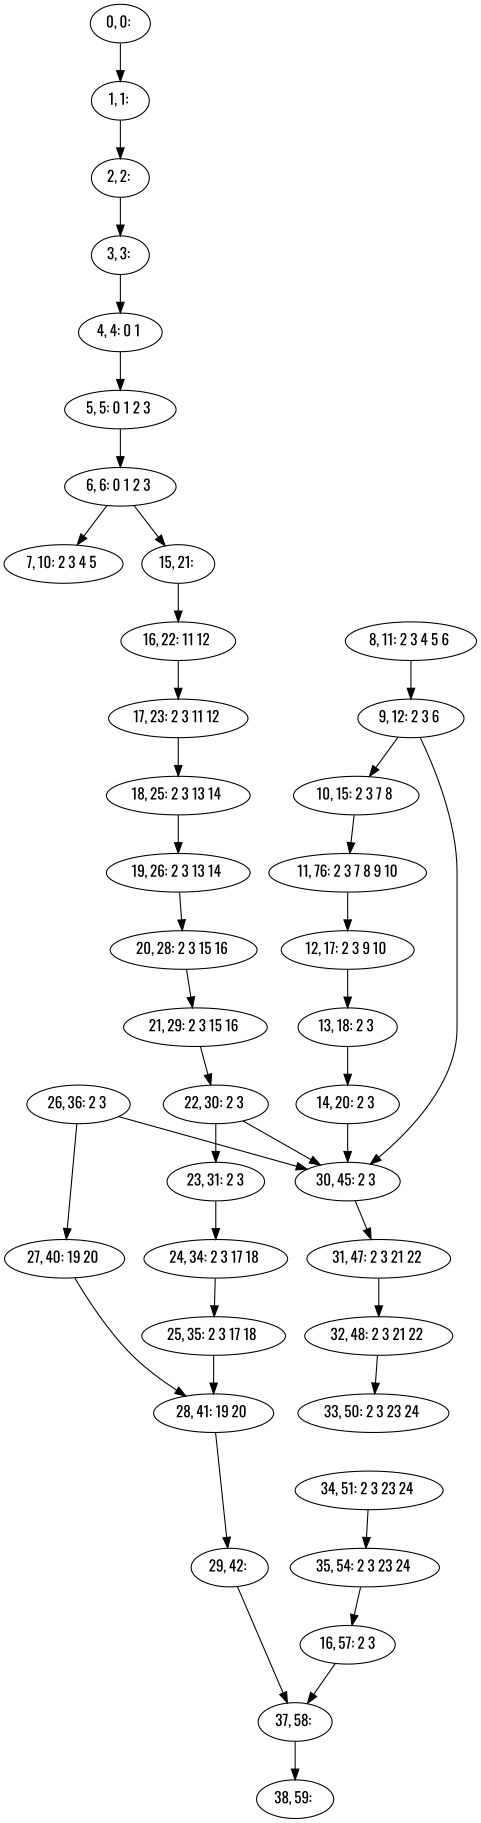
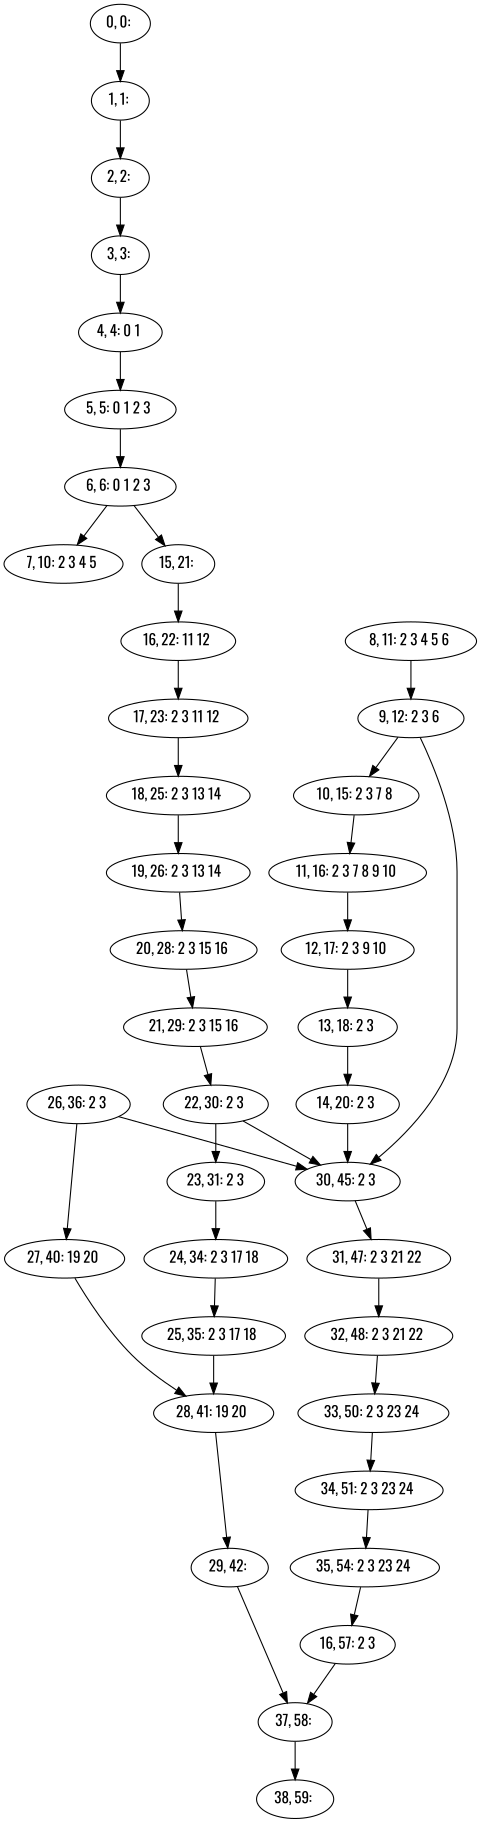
(348, 873) -> (348, 873)
none -> (372, 1447)
